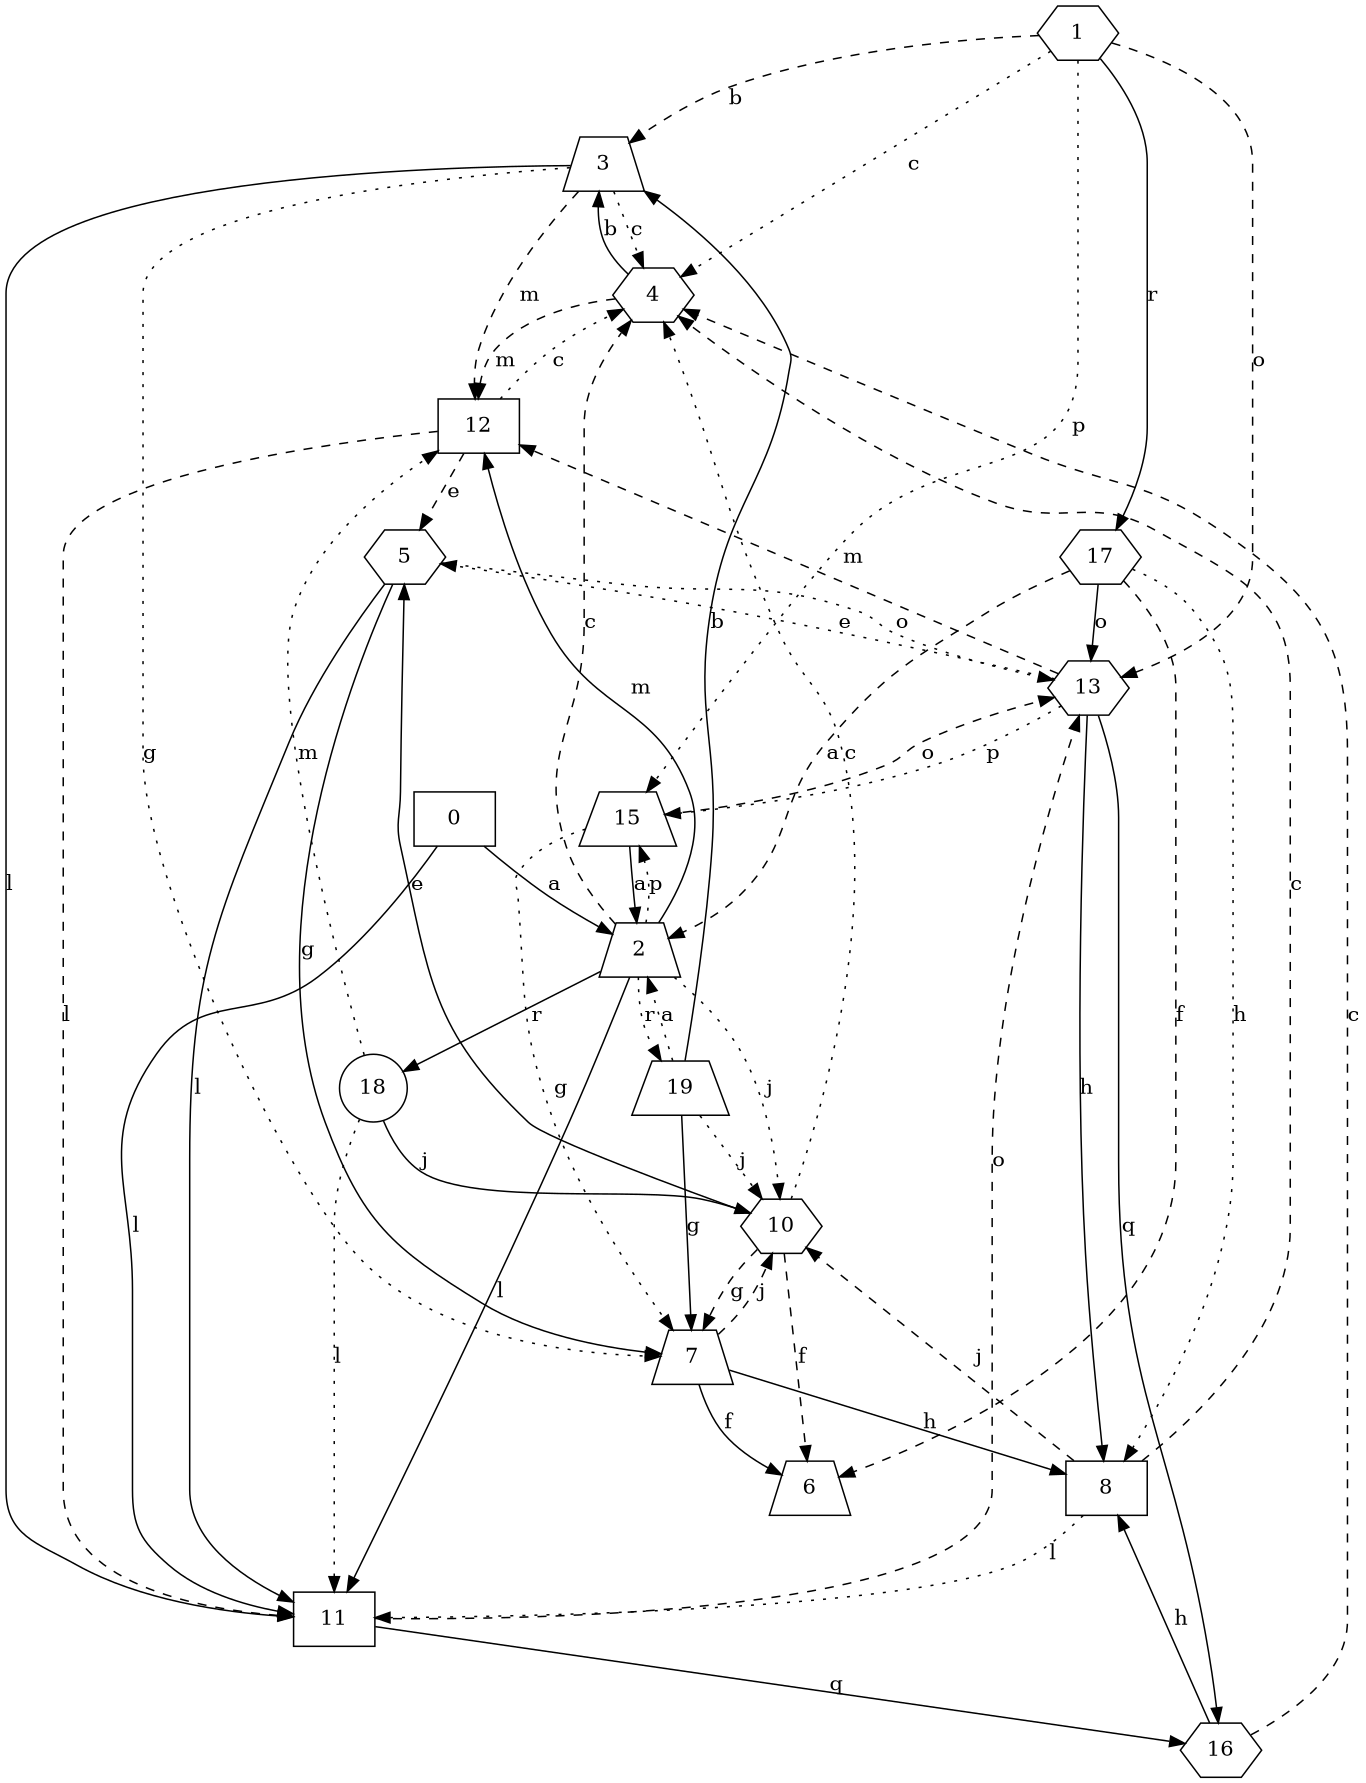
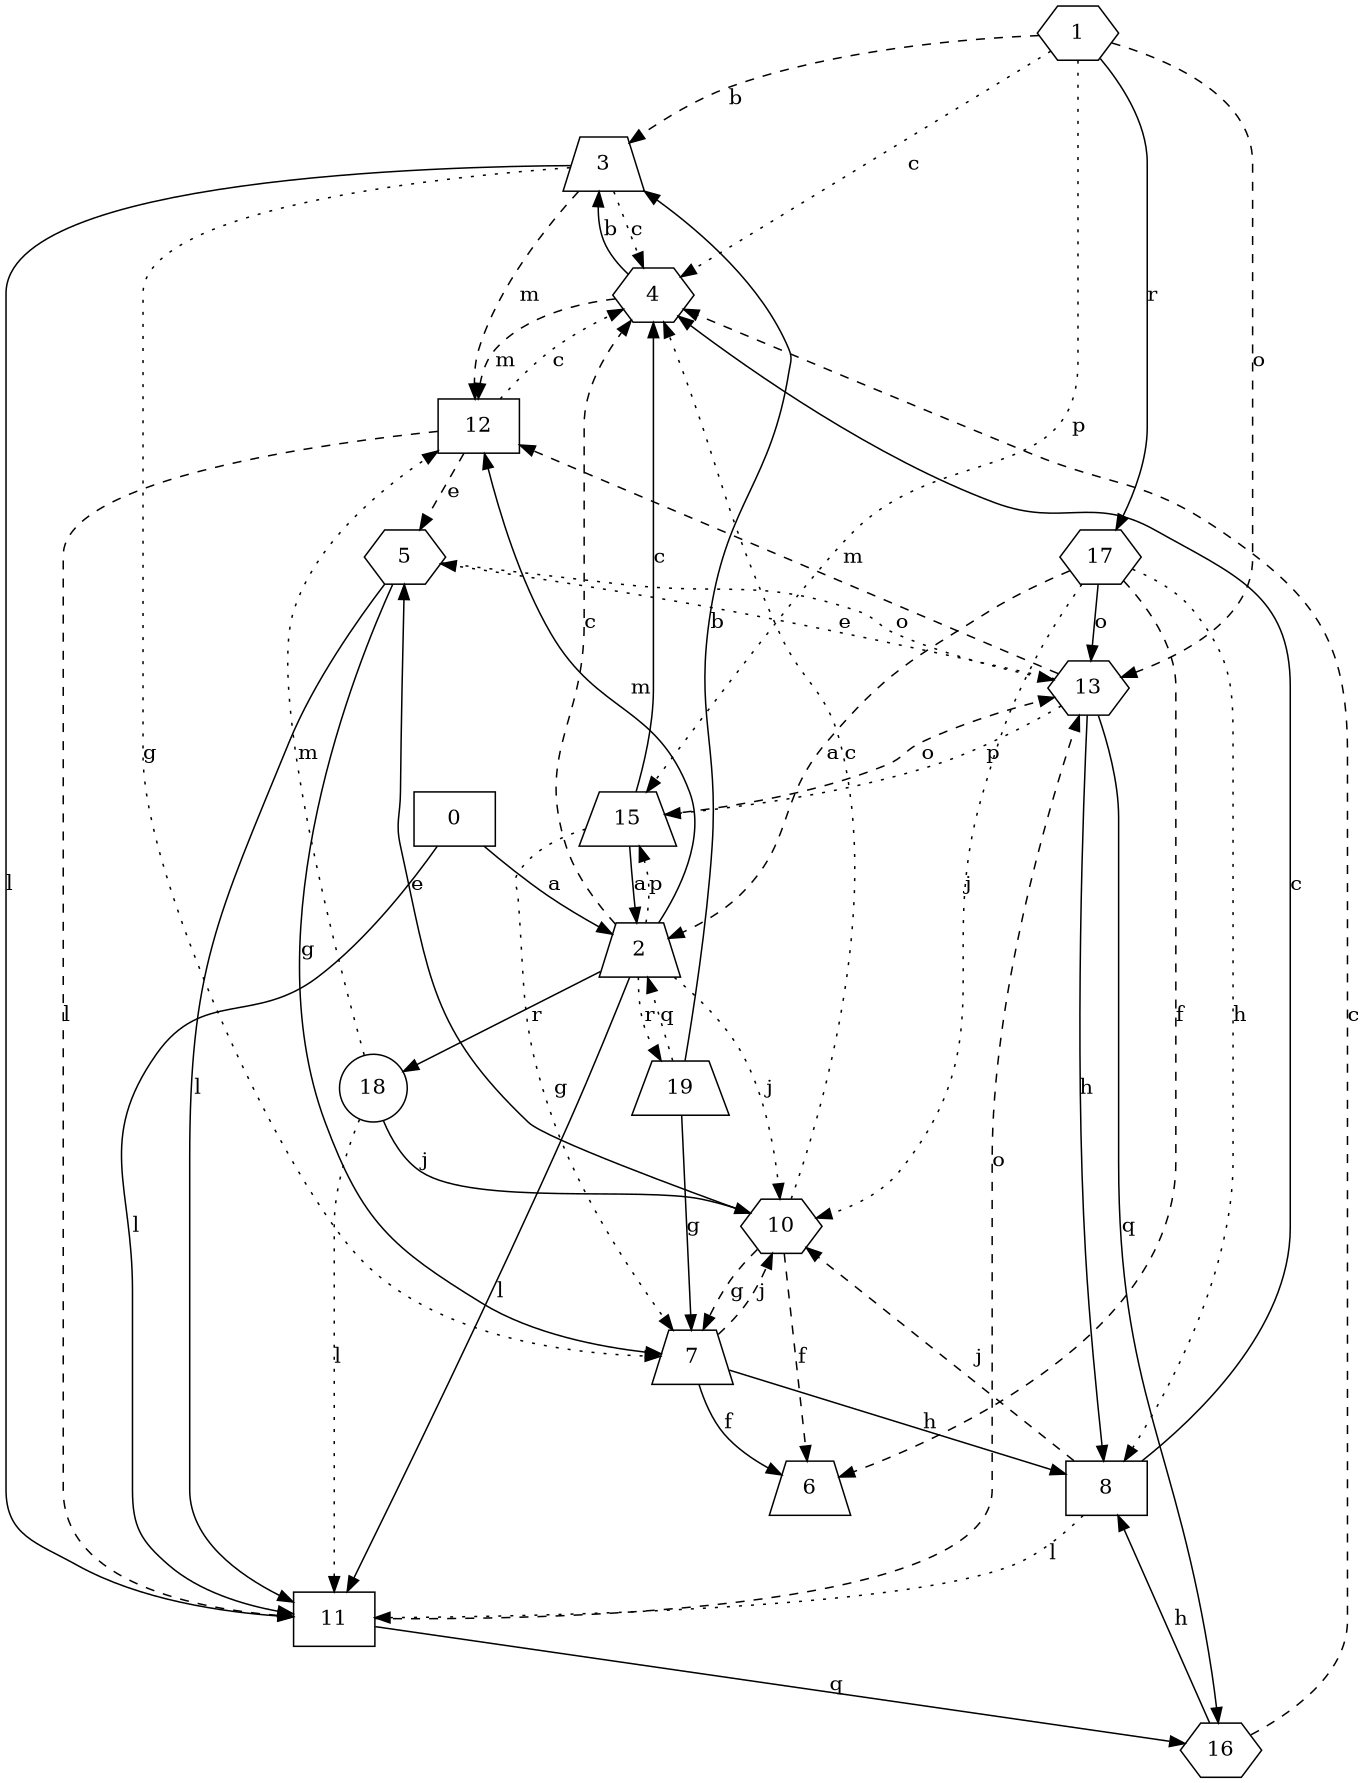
none -> (653, 566)
(1290, 730) -> (1290, 730)
(668, 1015) -> (668, 1015)
(726, 1151) -> (964, 913)
